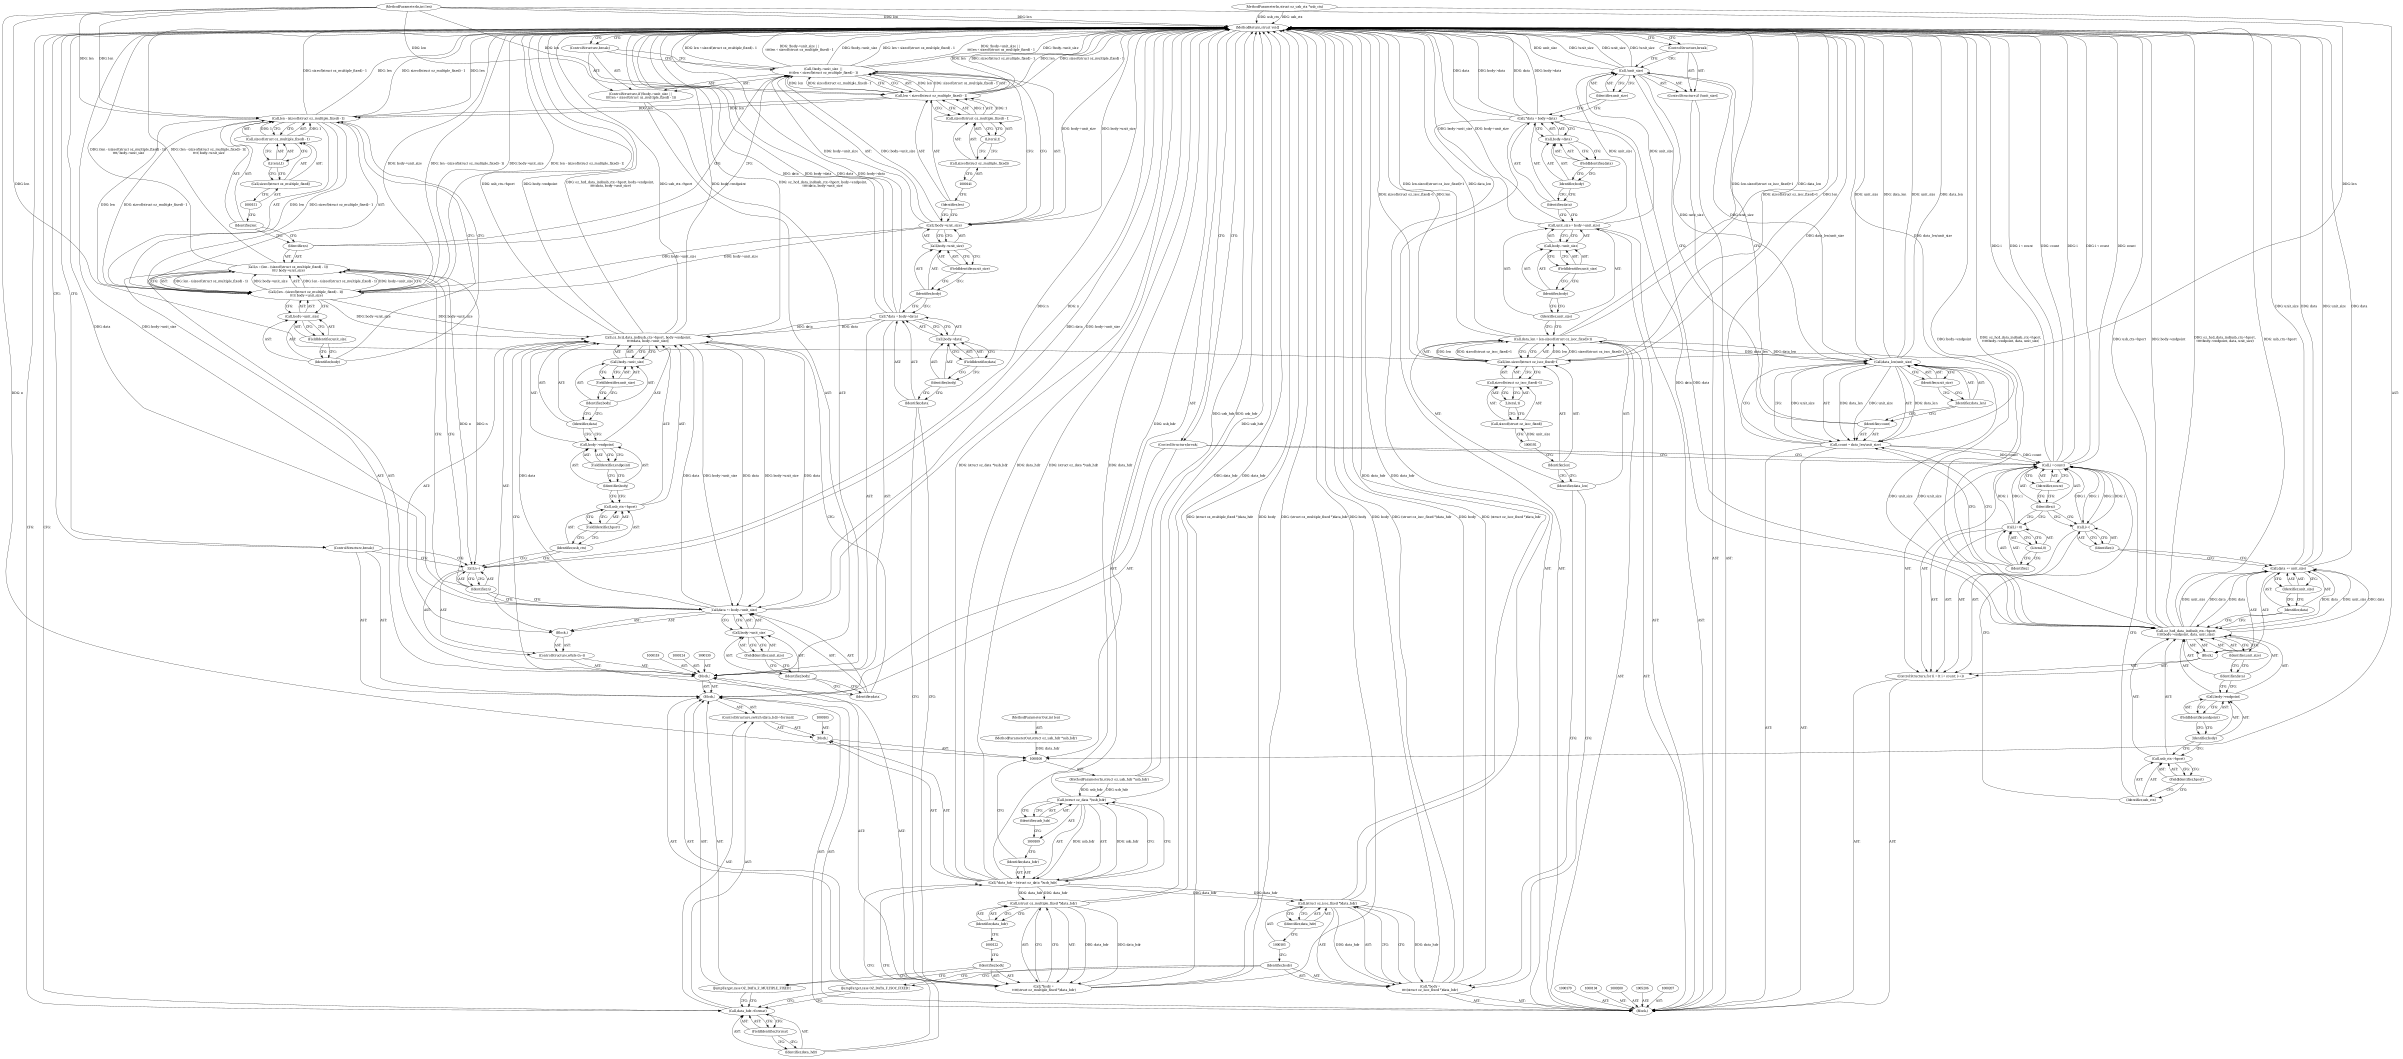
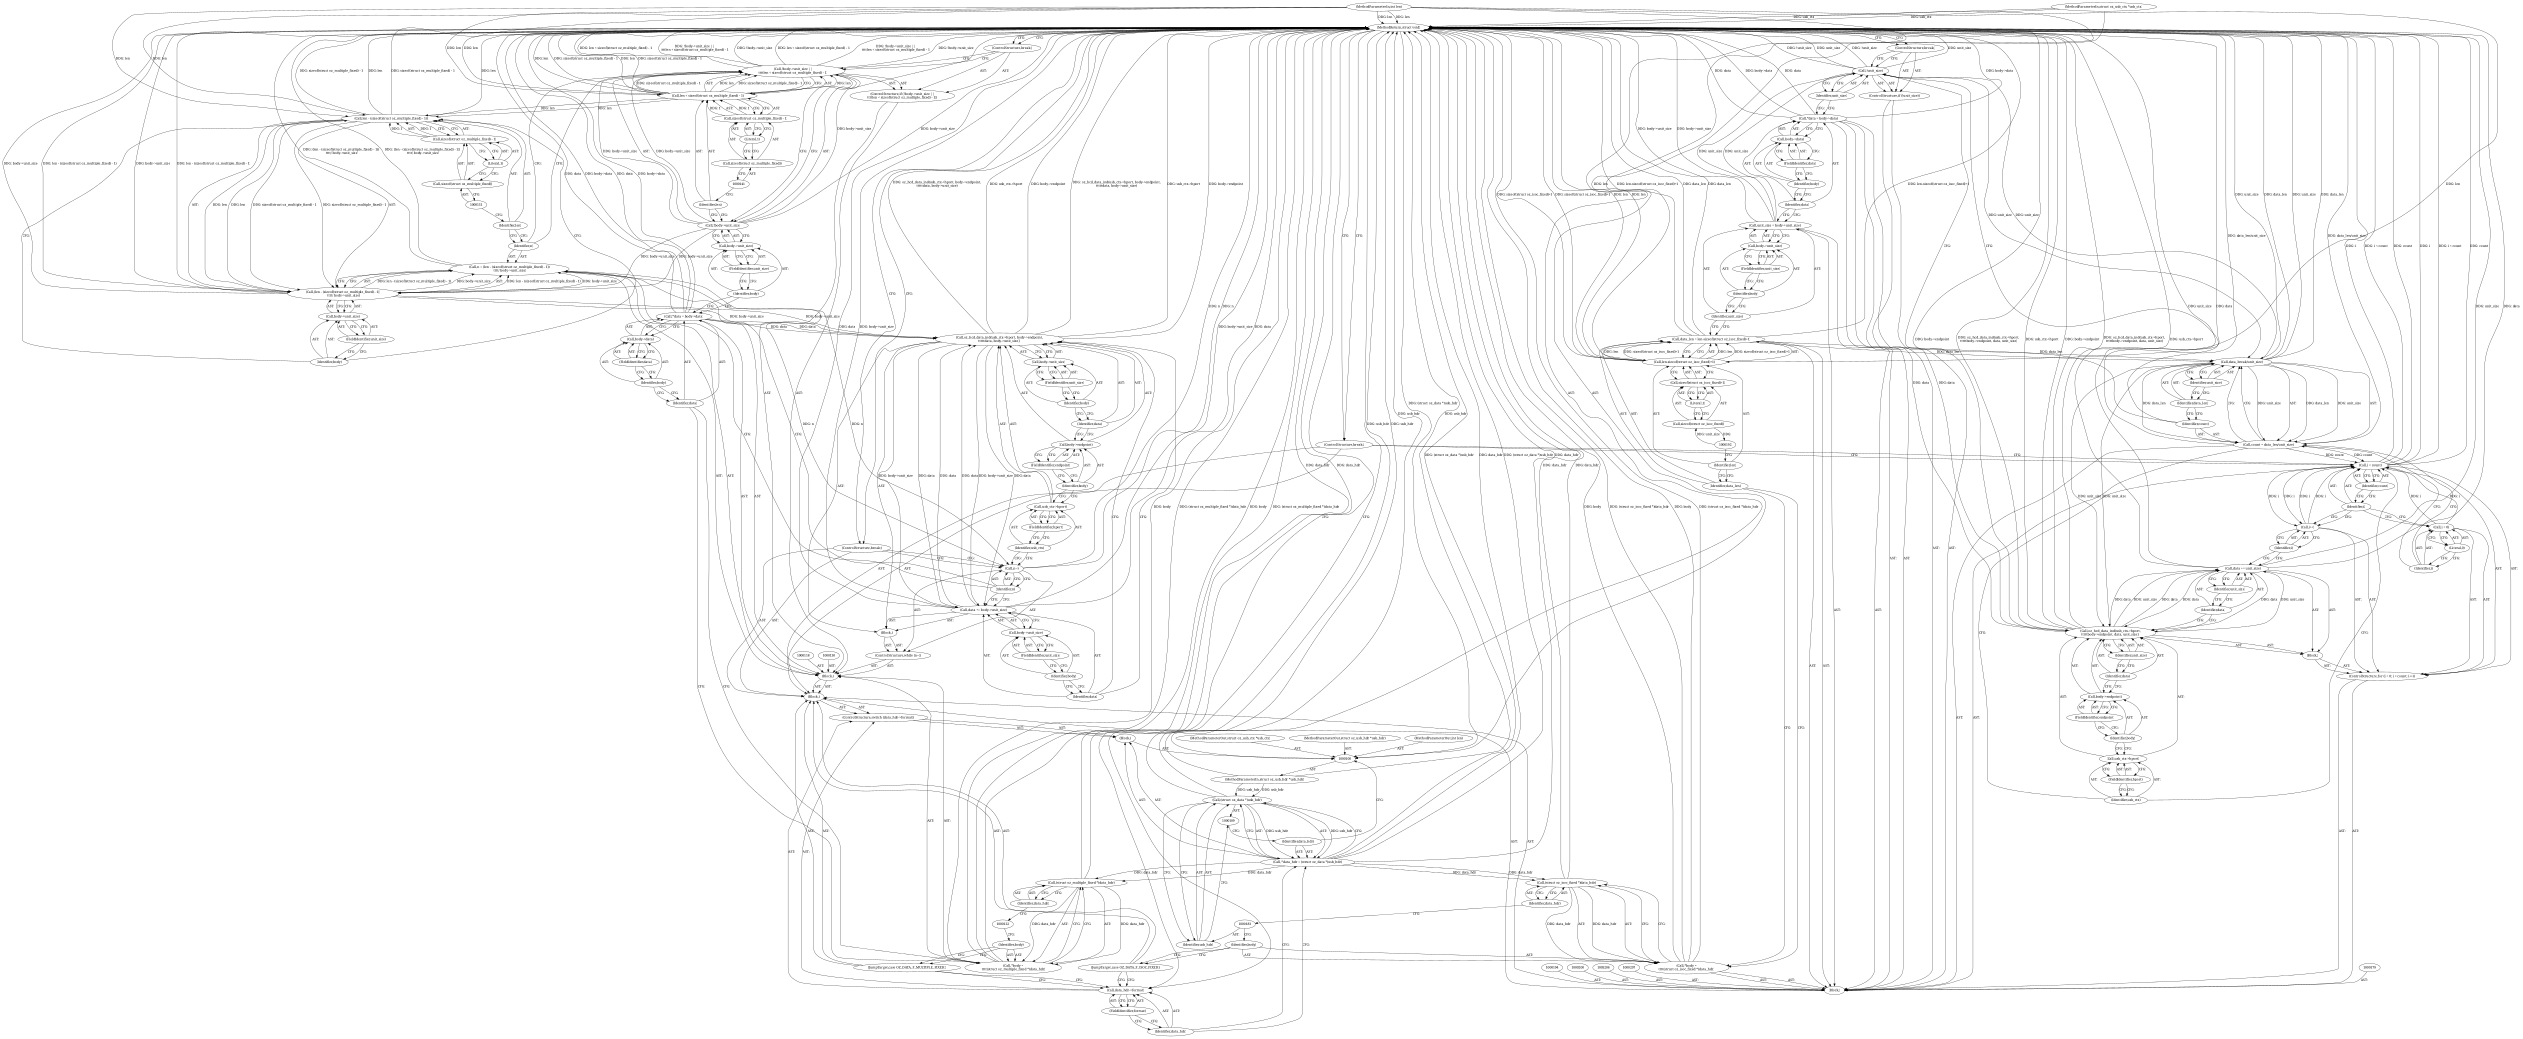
(1893, 362) -> (2242, 362)
(18, 393) -> (1572, 393)
(1193, 403) -> (1433, 403)
(1521, 434) -> (1728, 434)
(679, 656) -> none
(823, 718) -> none
(1036, 727) -> (1389, 749)
none -> (1230, 738)
(1048, 749) -> (1349, 749)
(1271, 916) -> (1228, 936)
